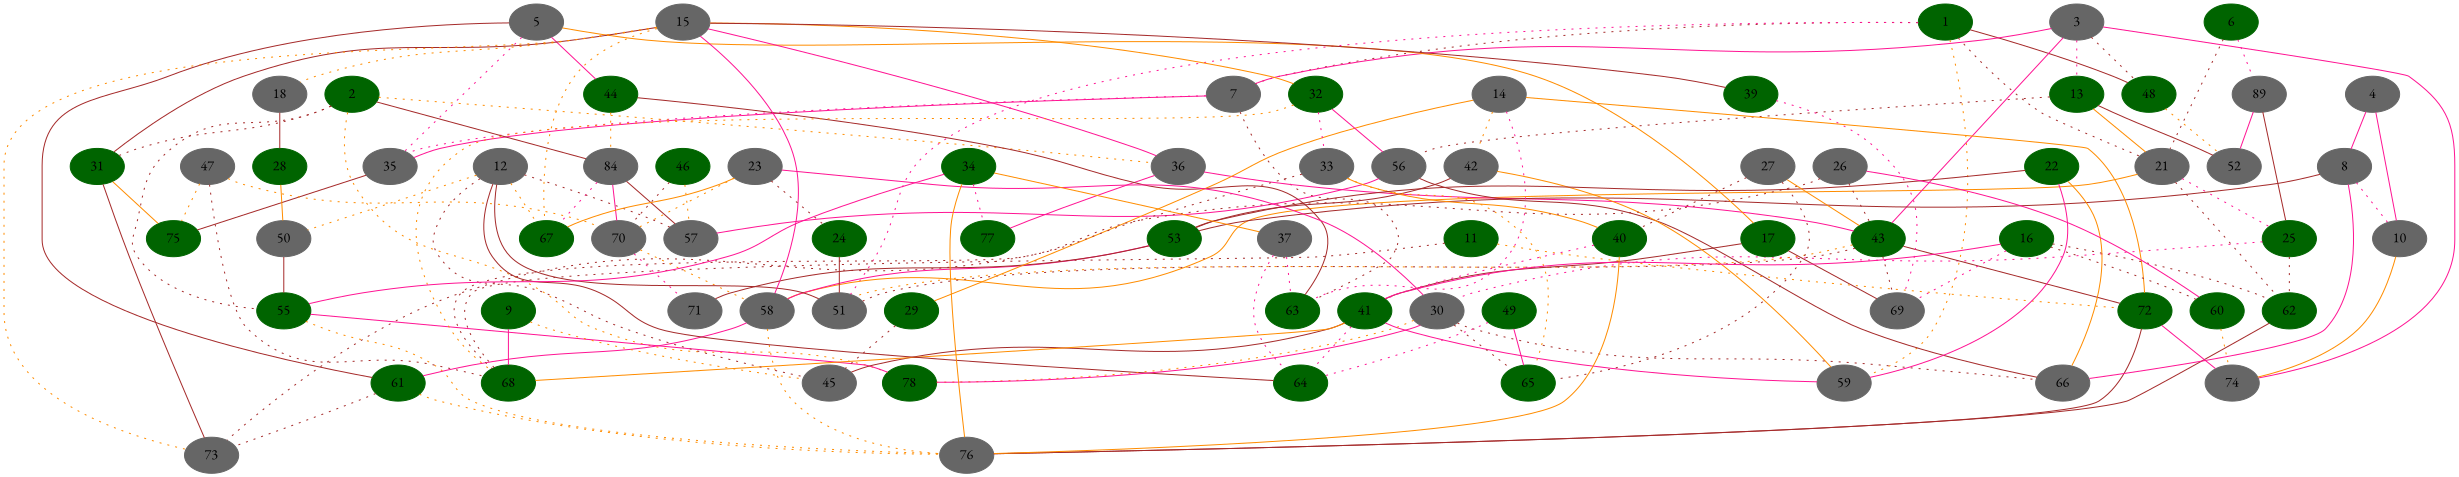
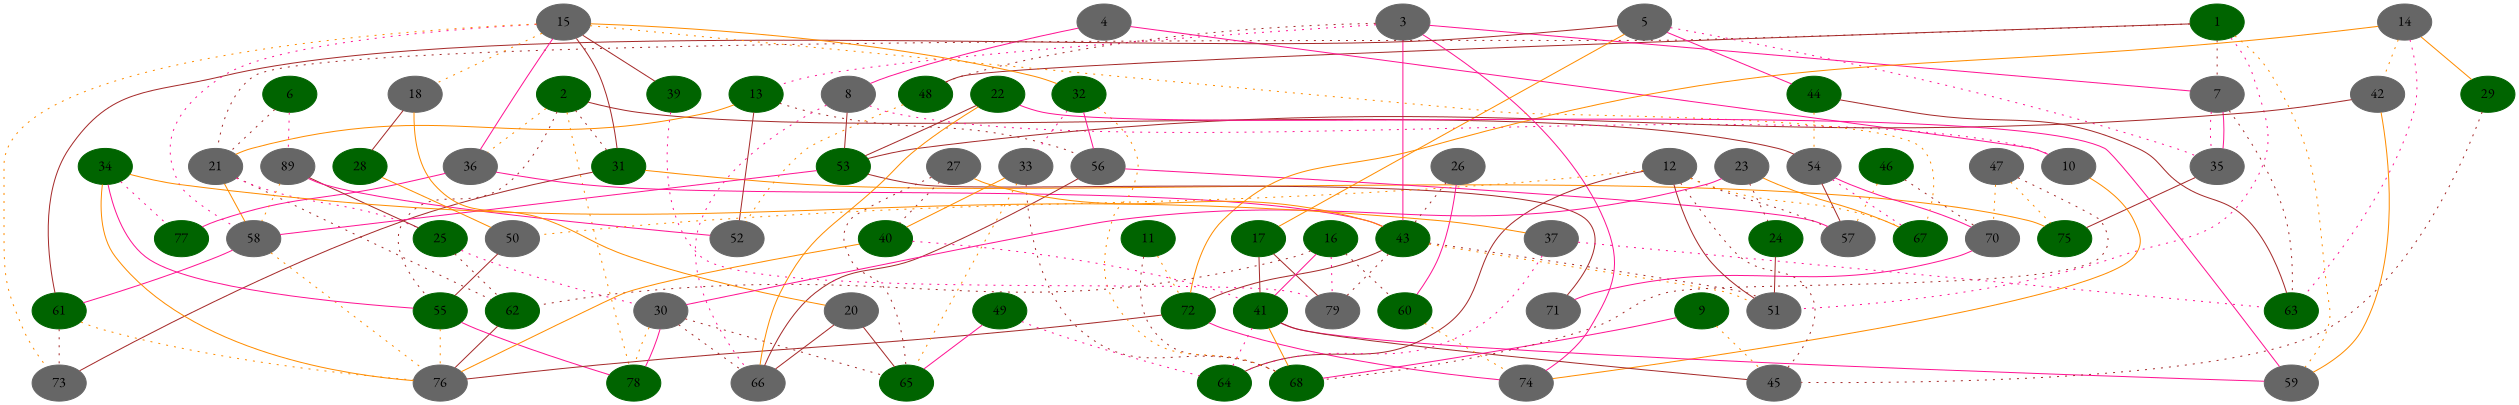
(792, 150) -> (279, 55)
(611, 166) -> (1814, 166)
(694, 199) -> none
(1005, 259) -> none
(696, 276) -> (271, 202)
(660, 278) -> (1763, 276)
none -> (851, 311)
(1897, 311) -> (1333, 311)
(2283, 345) -> (708, 207)
